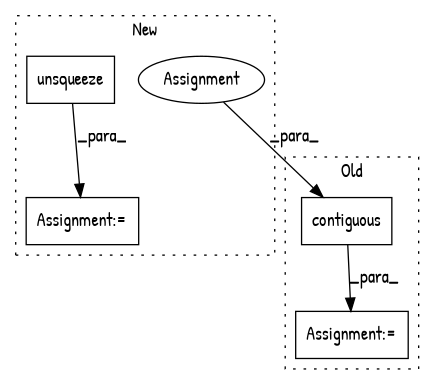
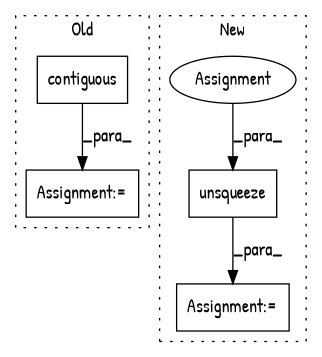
(266, 143) -> (233, 130)
